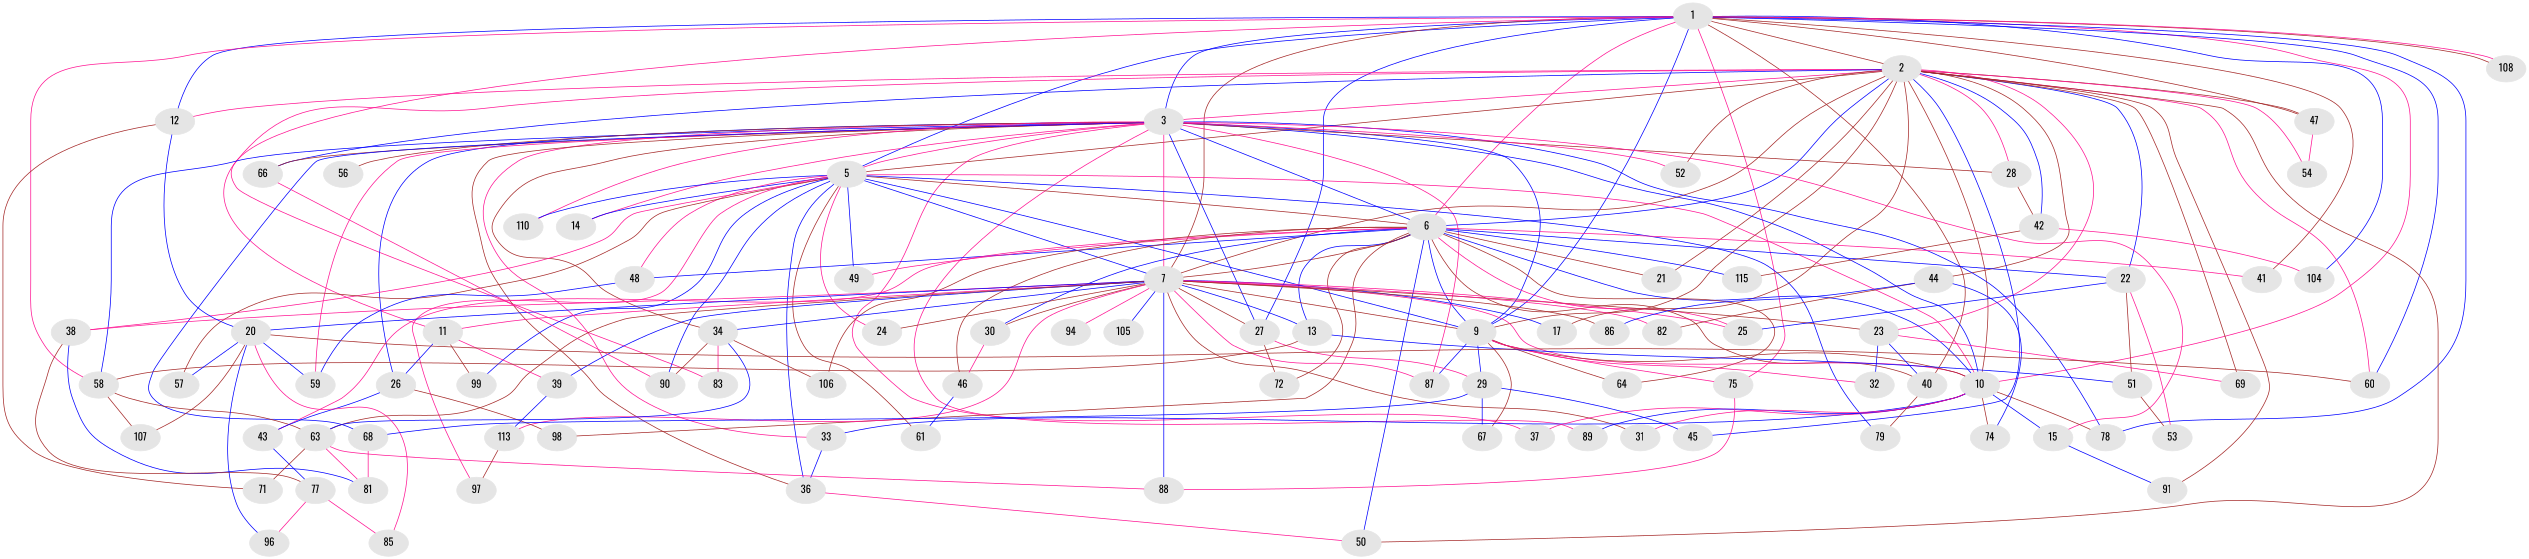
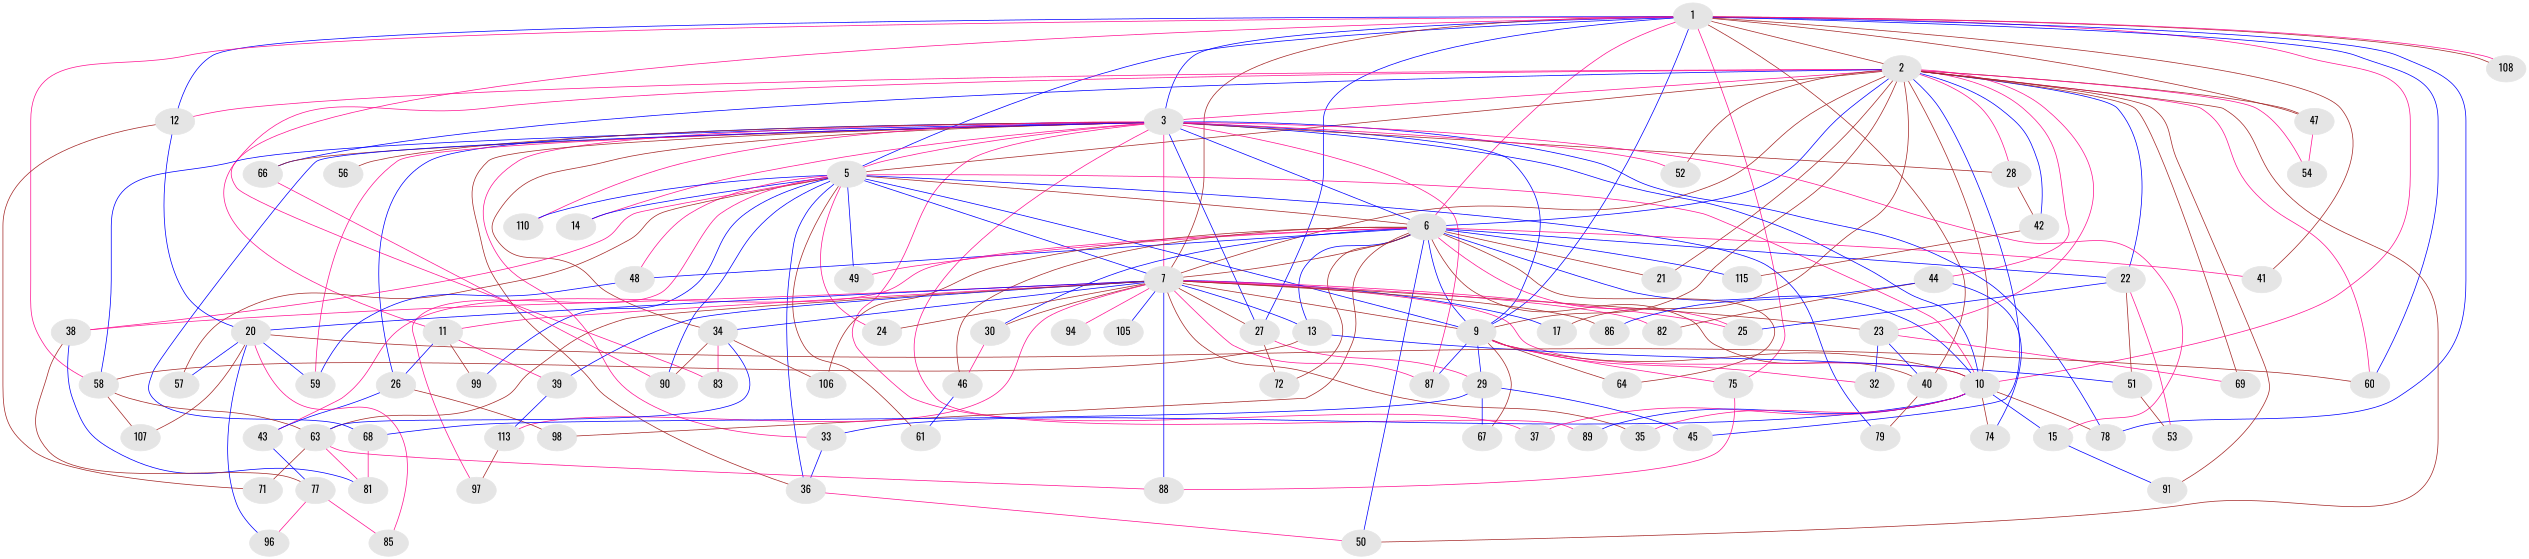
(2060, 174) -> (2060, 174)
(2314, 280) -> none
(1640, 438) -> (1640, 438)
